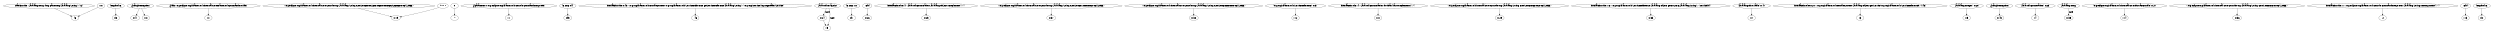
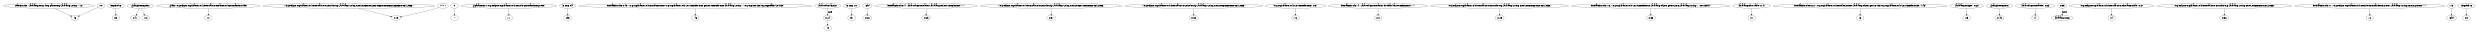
(2069, 11) -> (2062, 11)
(2466, 11) -> (2452, 11)
(830, 16) -> none
